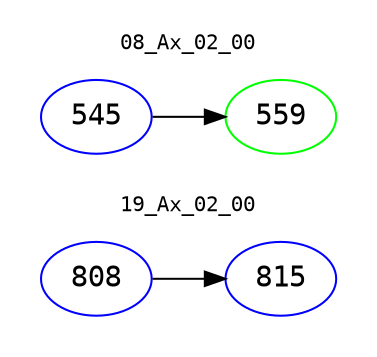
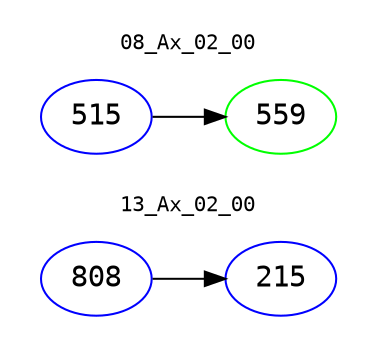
(96, 117) -> (96, 117)
(189, 206) -> (189, 206)
(281, 279) -> (281, 279)
